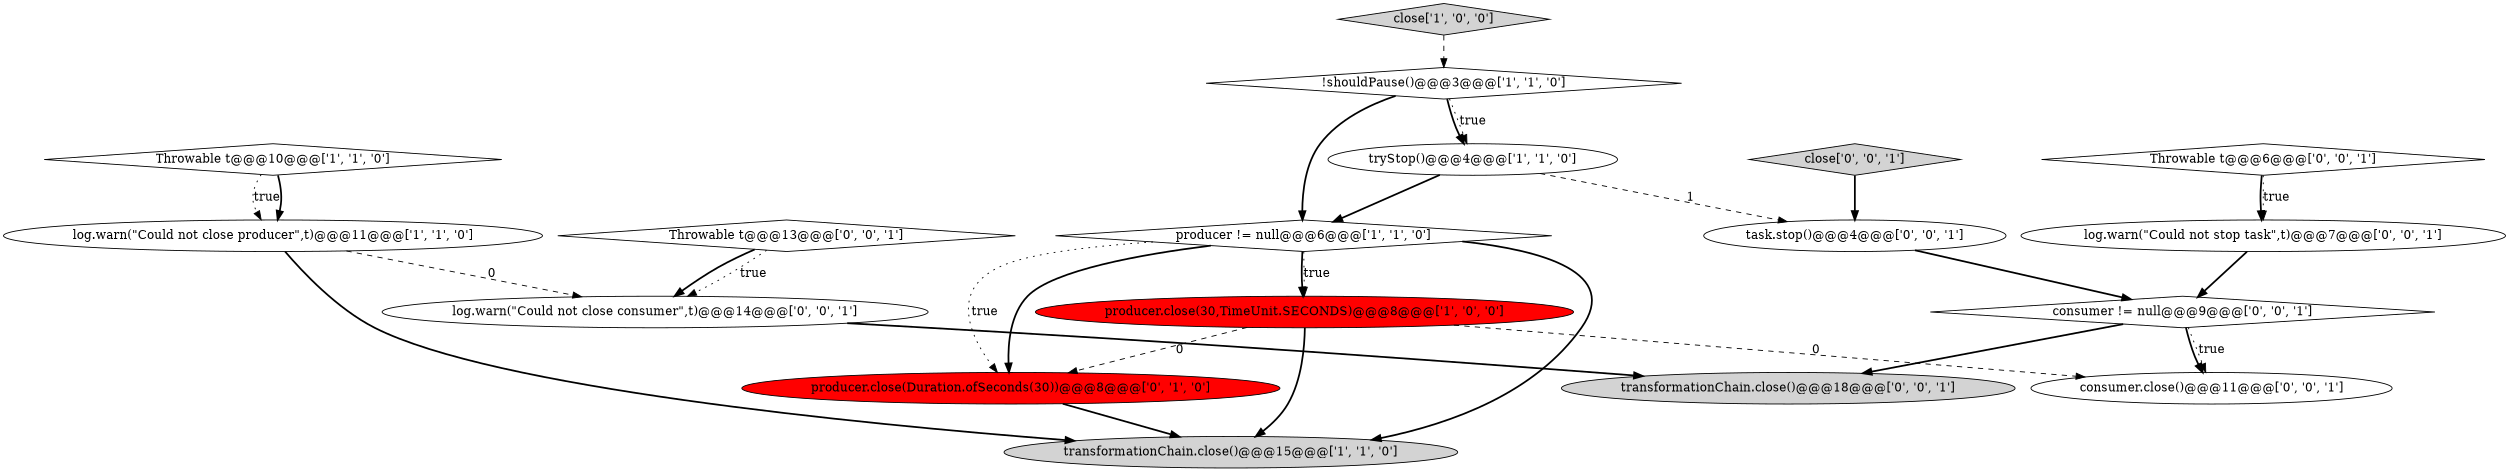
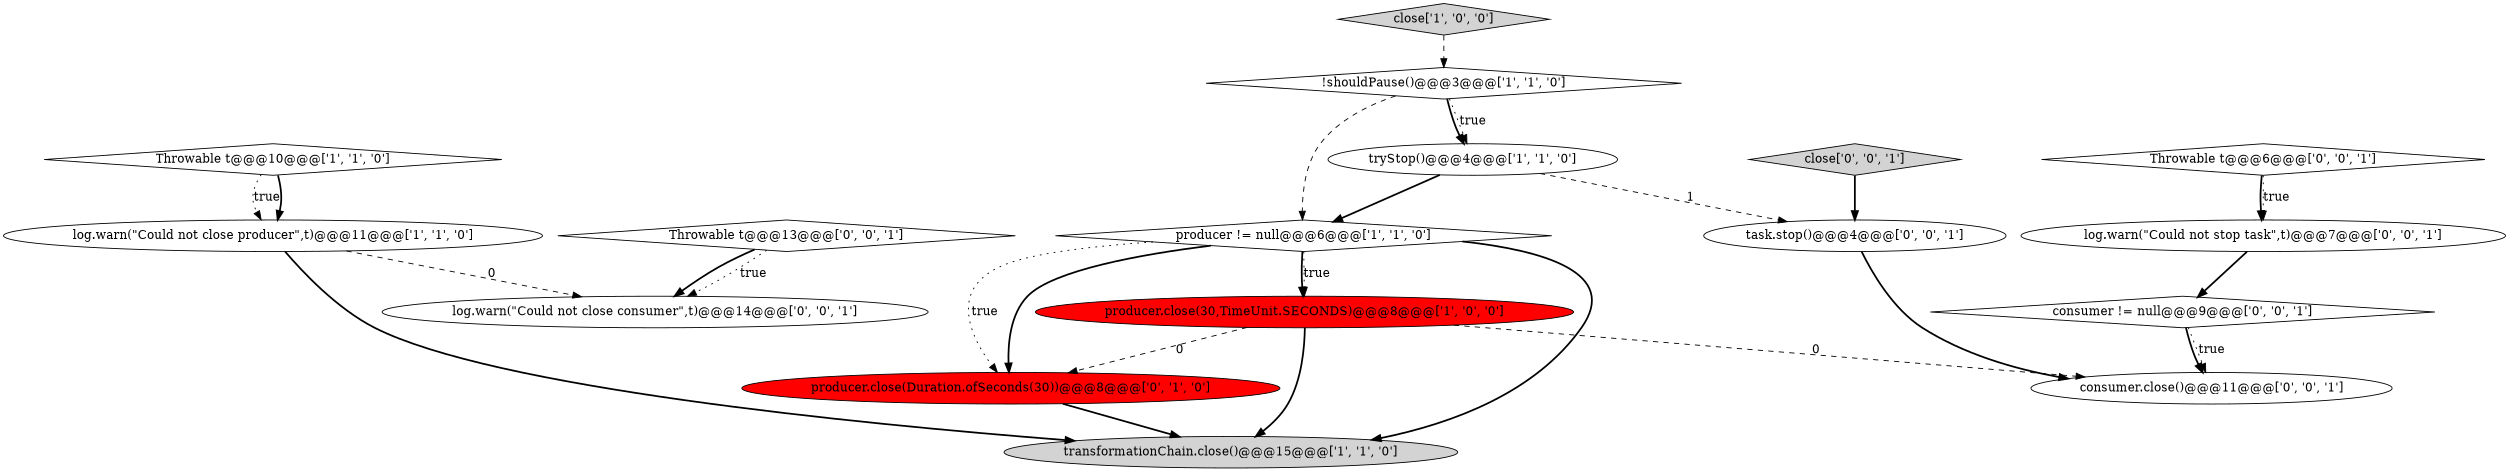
(1327, 136) -> (1327, 136)
(2019, 274) -> (1943, 340)
(1788, 388) -> none
